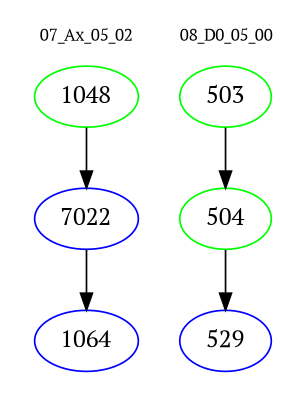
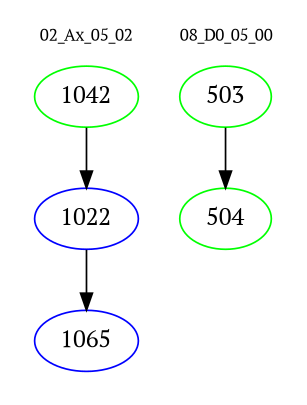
(86, 36) -> (86, 36)
(86, 97) -> (86, 97)
(86, 219) -> (86, 219)
(86, 341) -> (86, 341)
(226, 341) -> none
